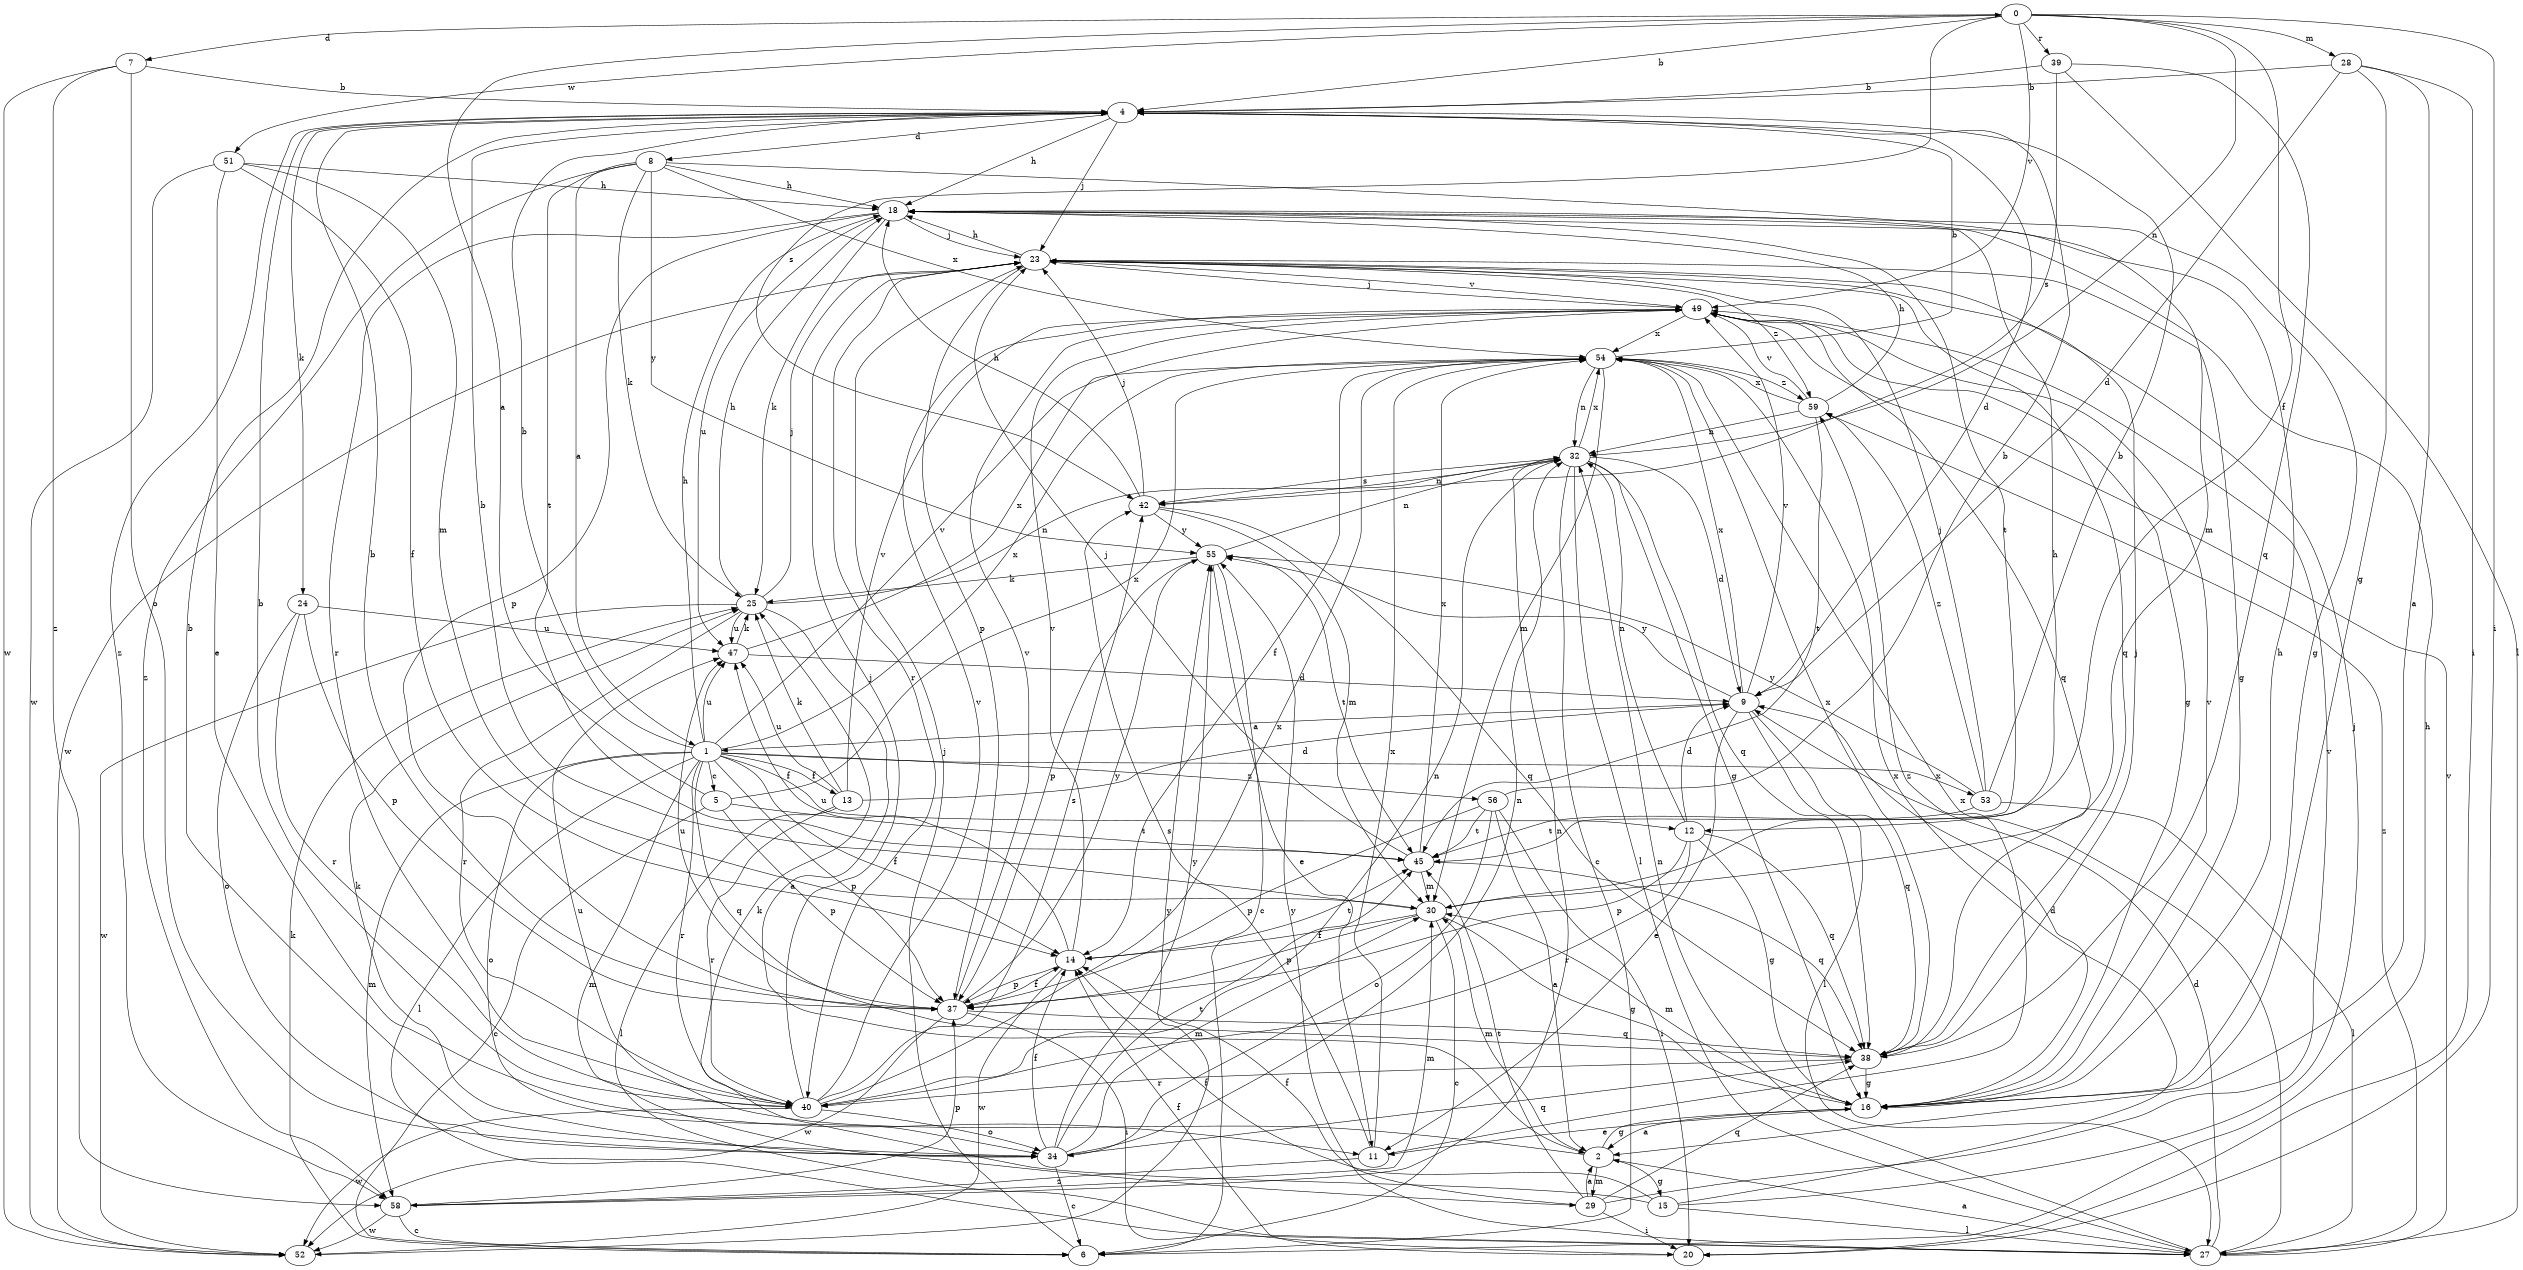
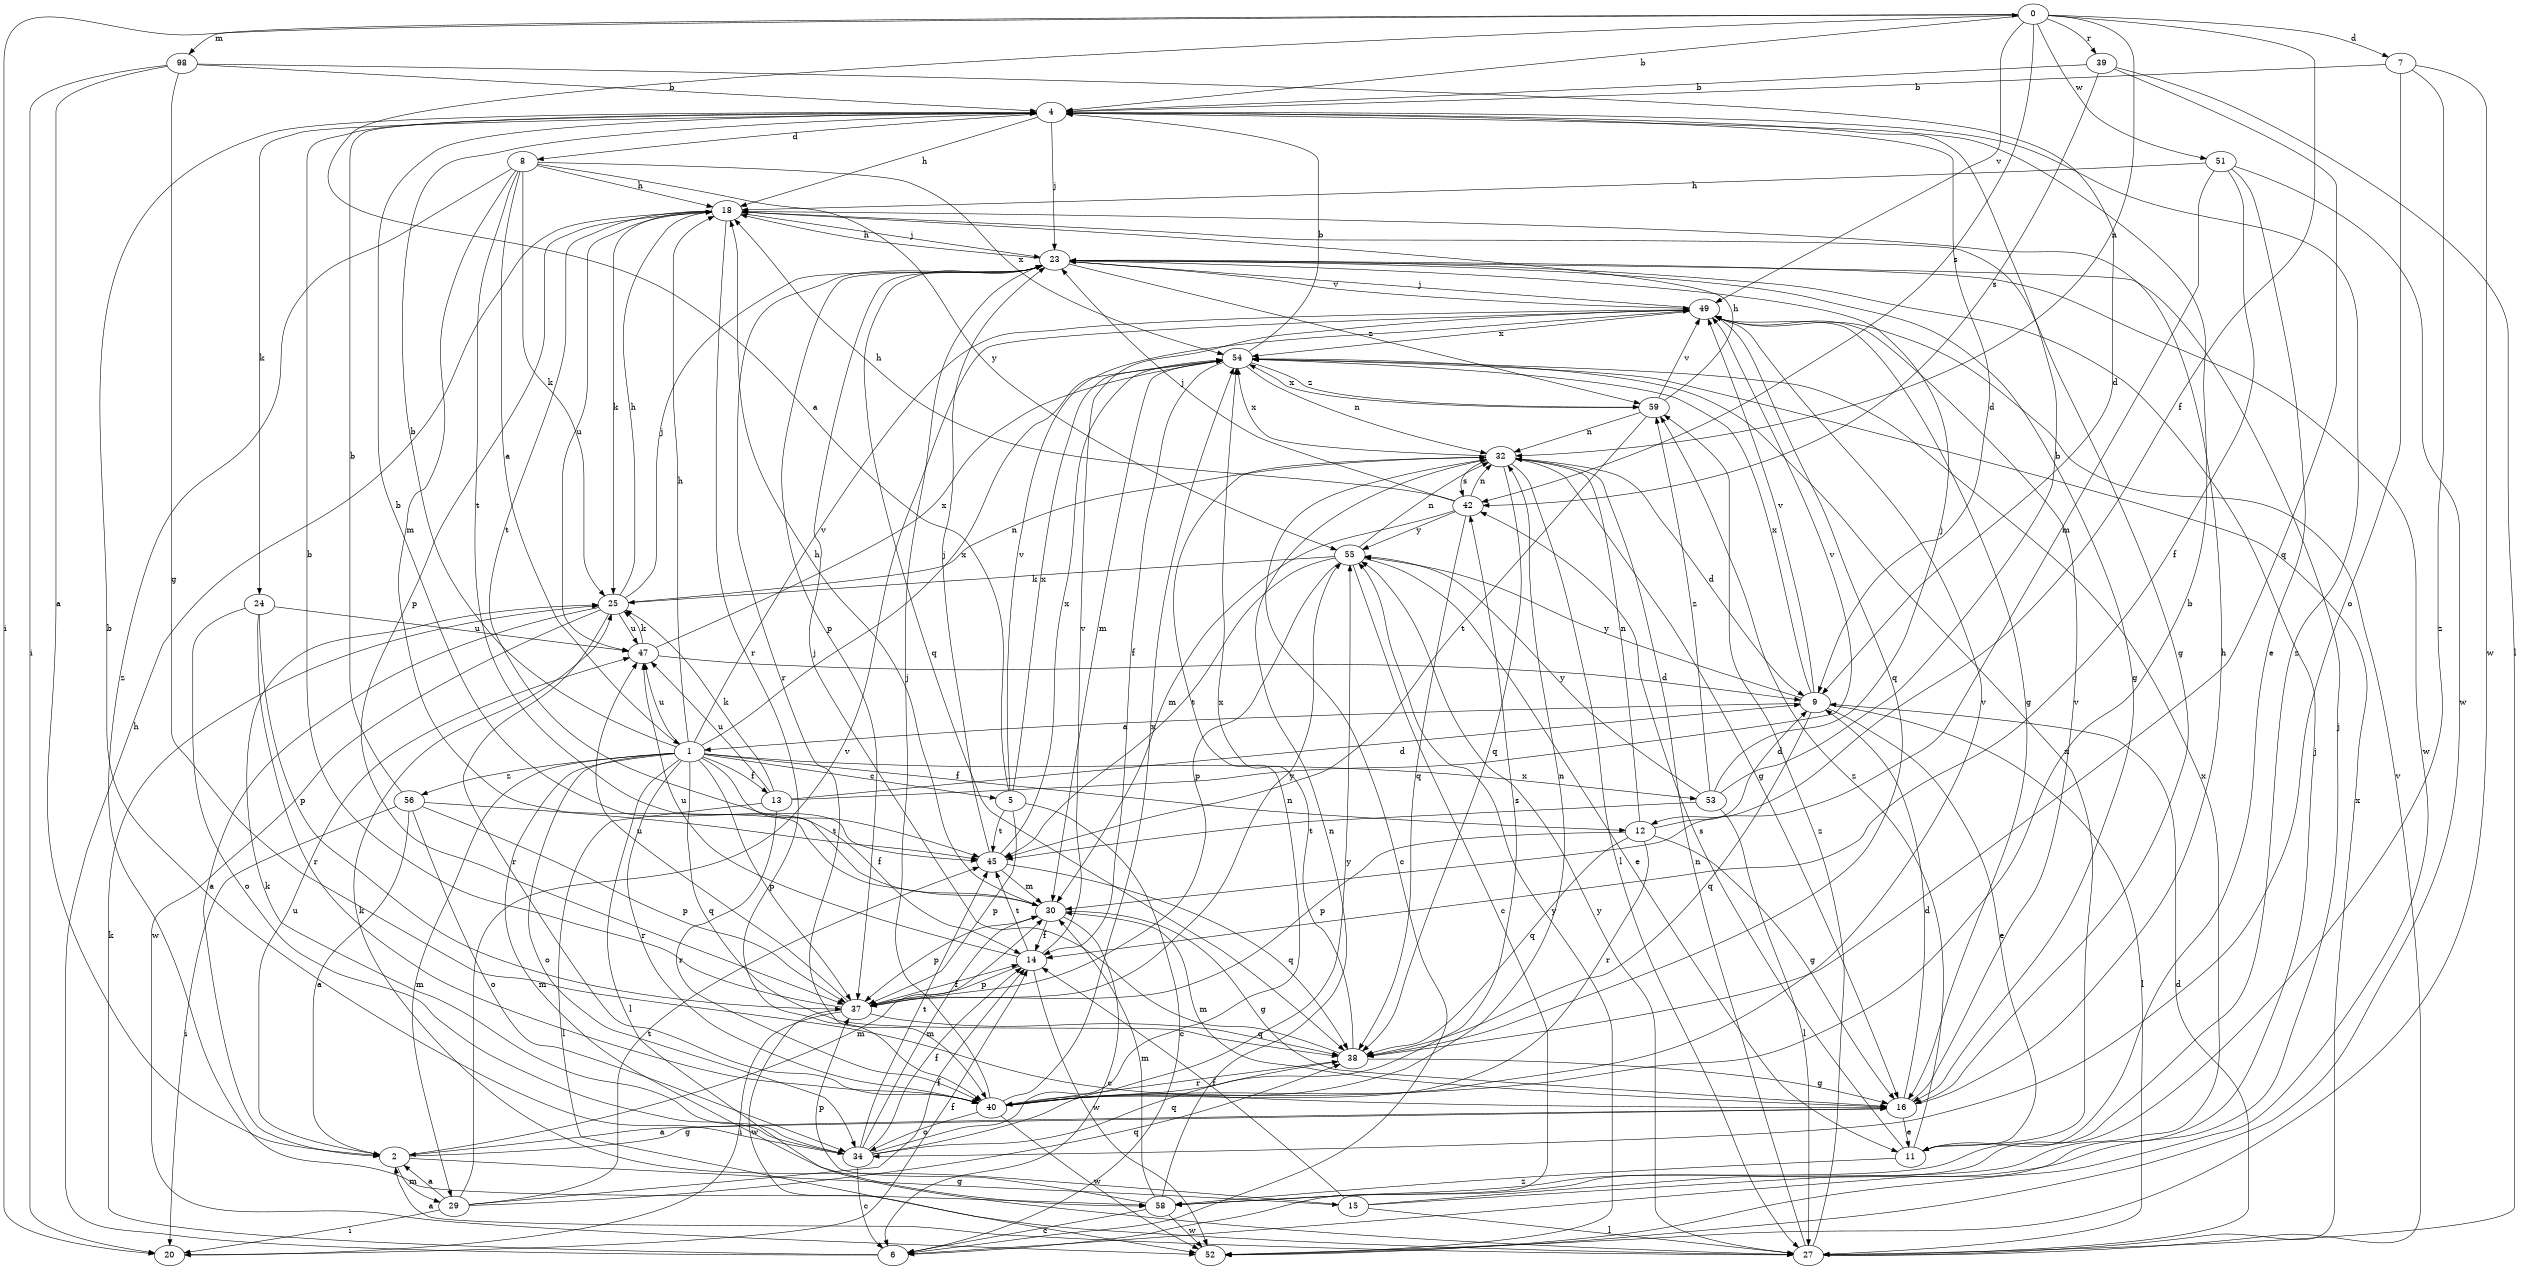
(2346, 63) -> (182, 63)
(1037, 383) -> (1120, 367)
